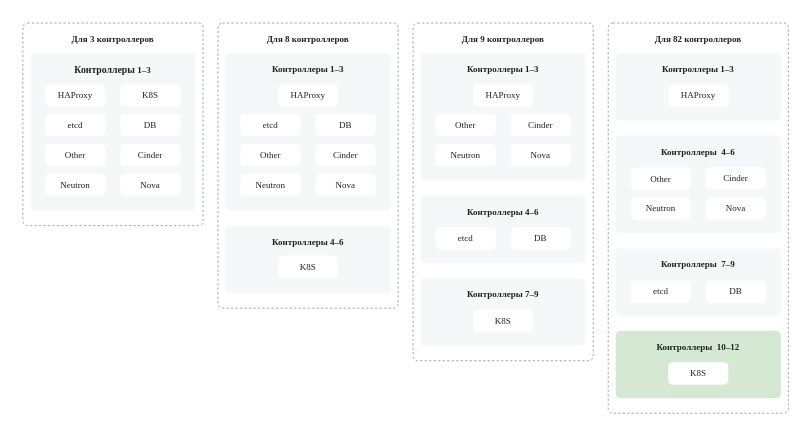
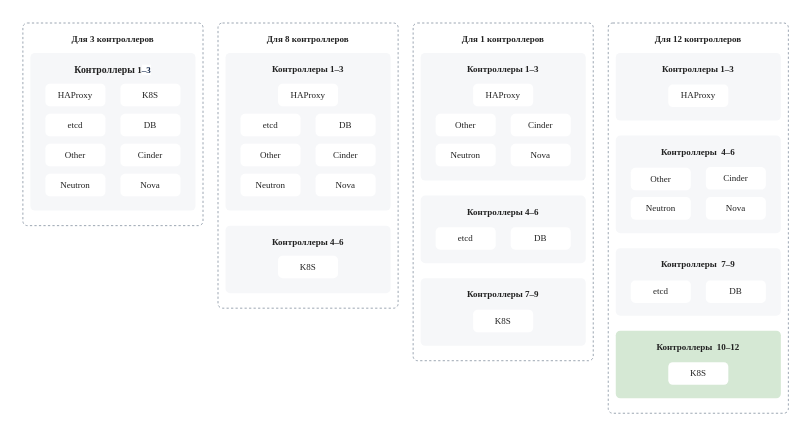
(503, 40) -> (503, 40)
(698, 40) -> (698, 40)
